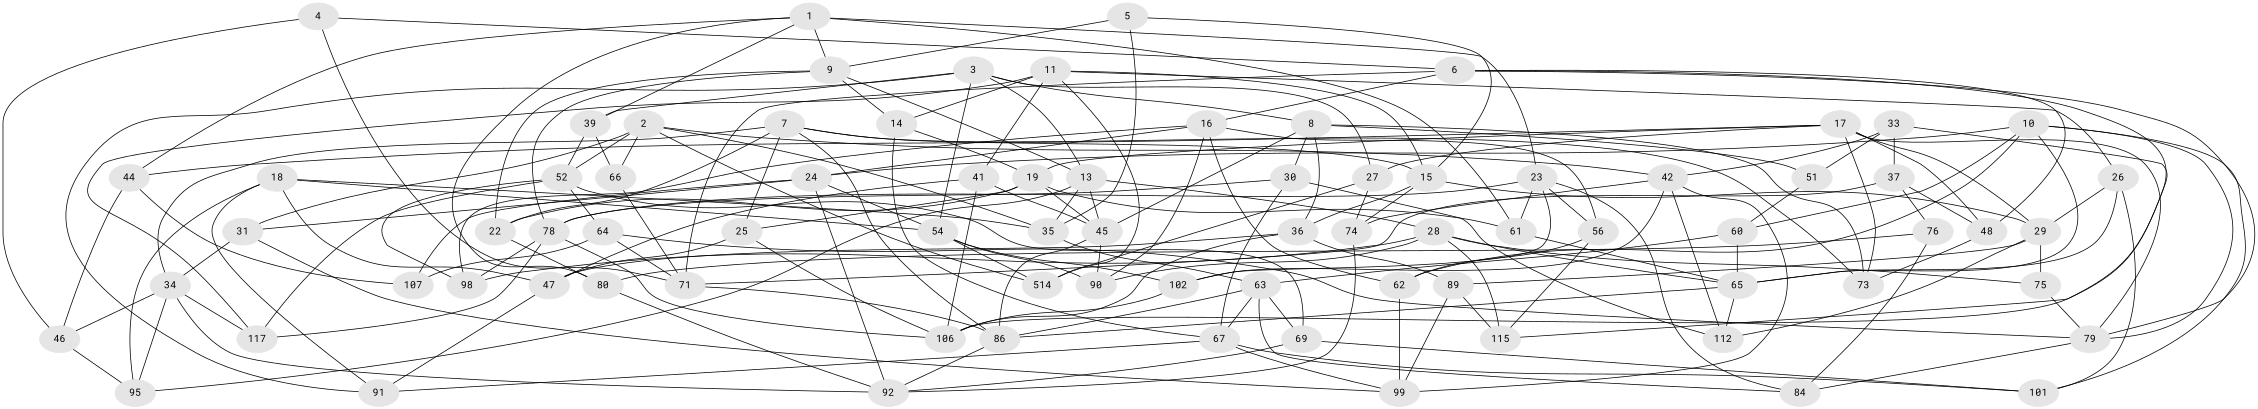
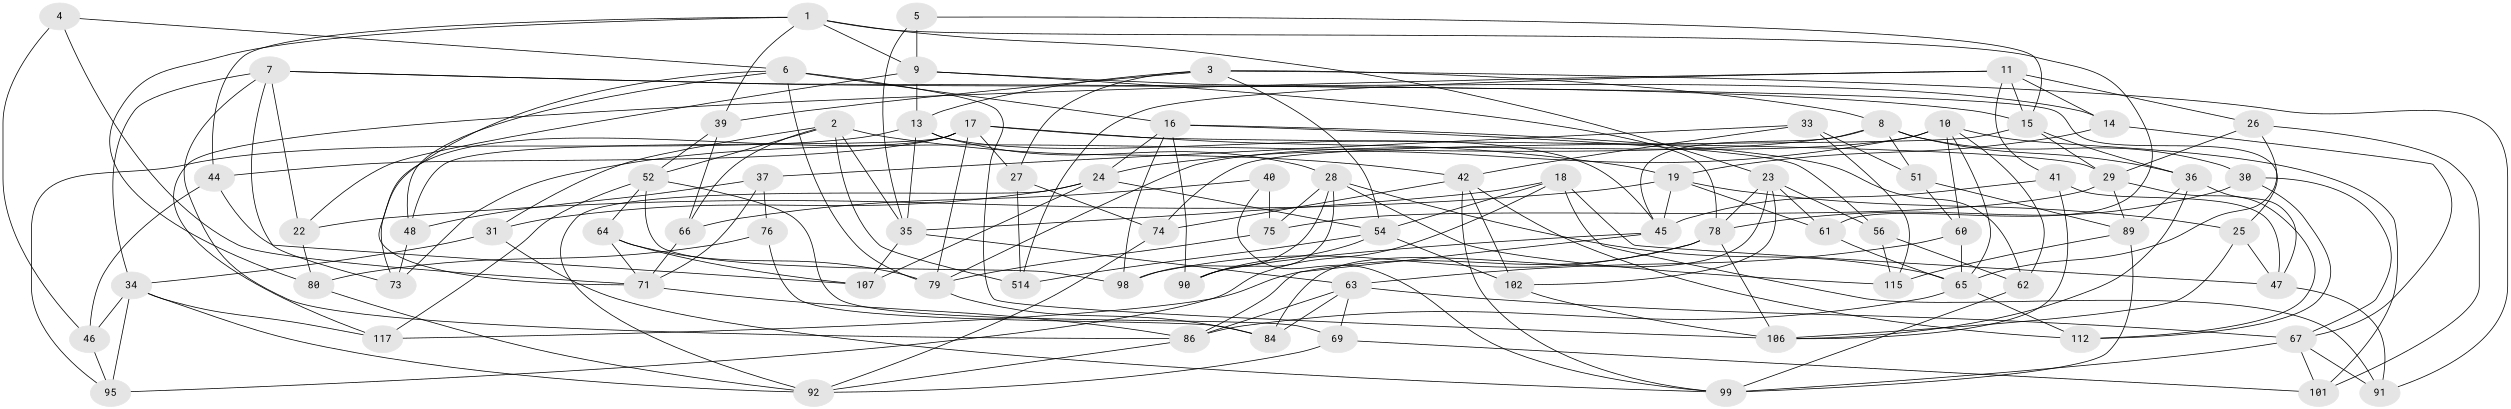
none -> (1270, 178)
none -> (1997, 198)
none -> (886, 259)
